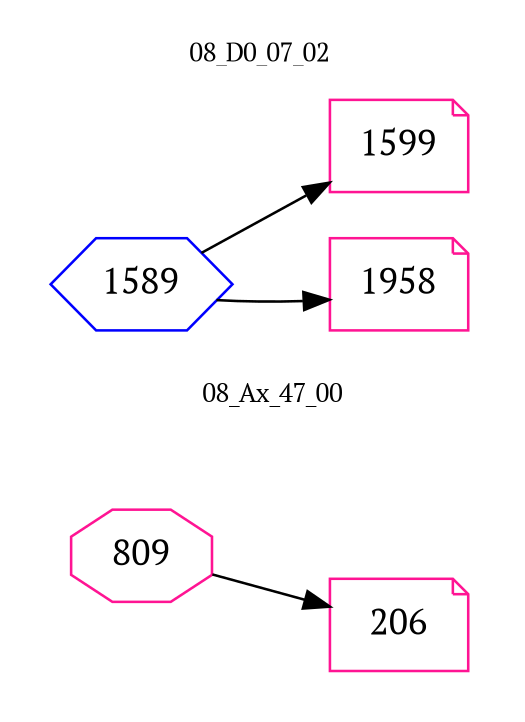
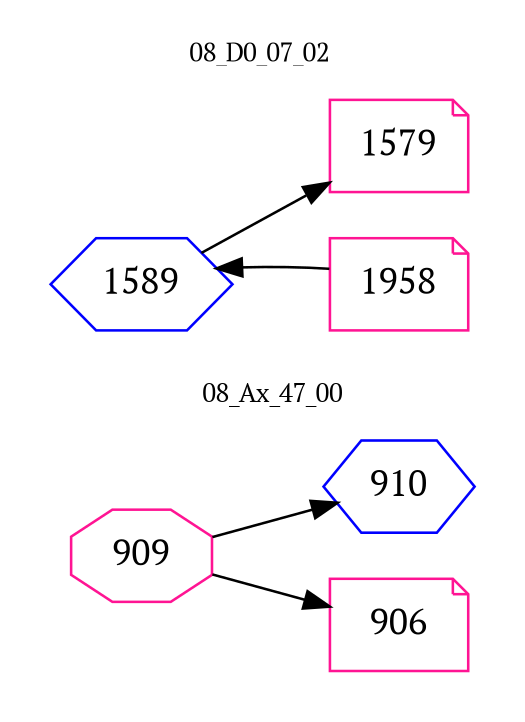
(399, 146) -> (399, 146)
(260, 302) -> (286, 267)
none -> (399, 487)
(142, 556) -> (142, 556)
(399, 625) -> (399, 625)
